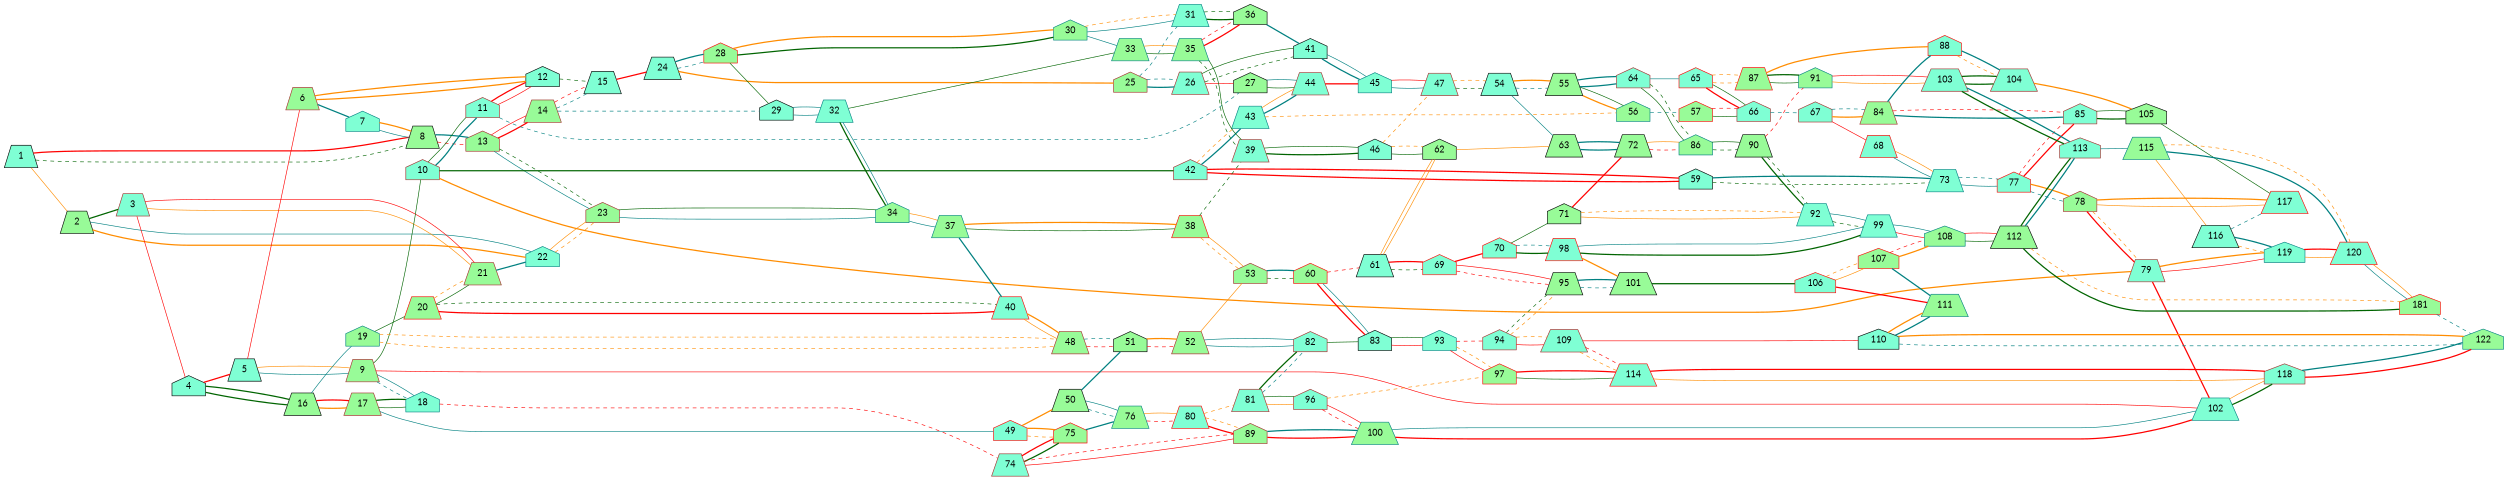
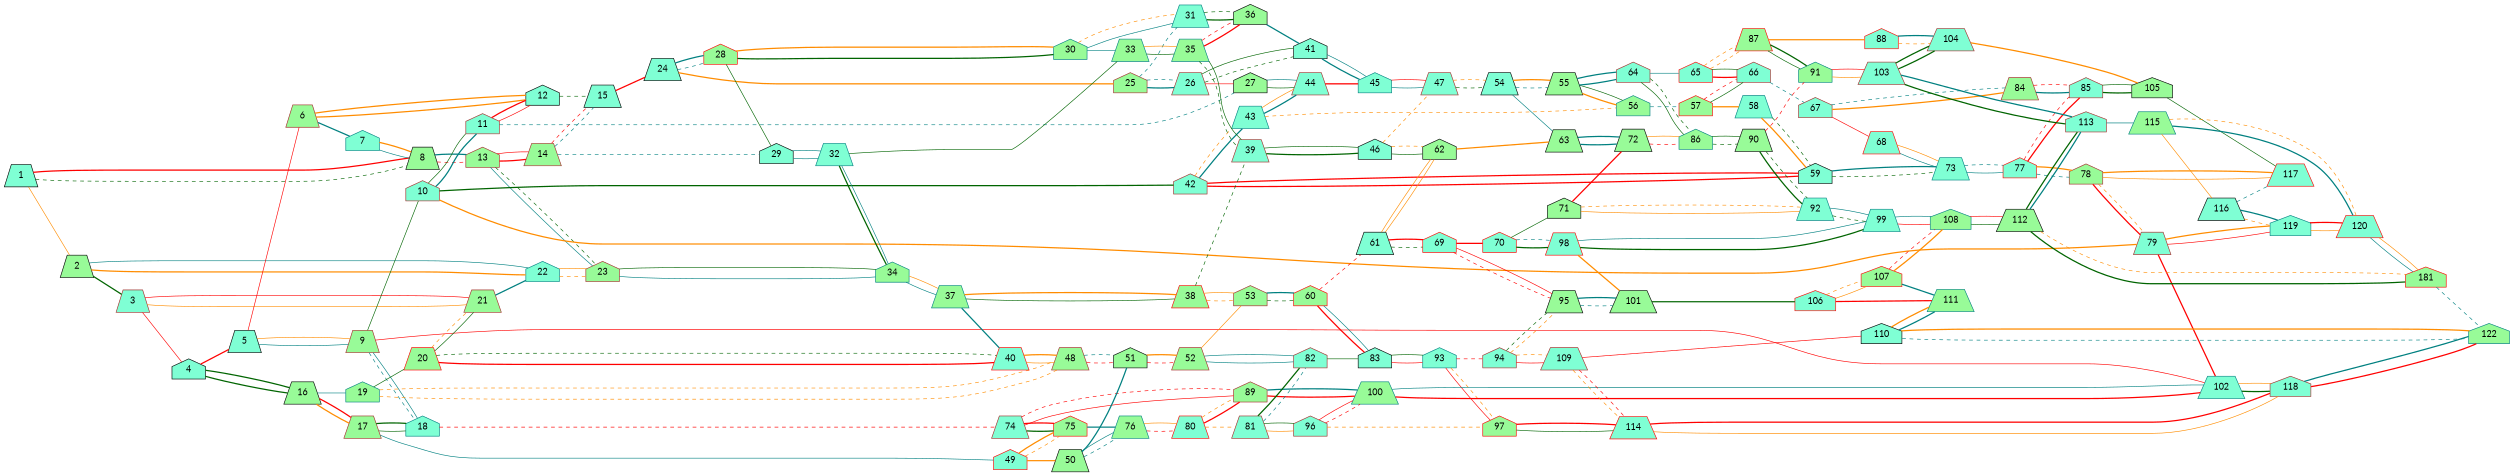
(1906, 80) -> none
none -> (1754, 107)
(1503, 148) -> (1503, 146)
